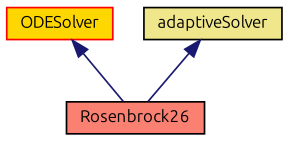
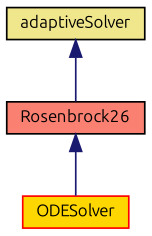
(103, 78) -> (76, 174)
